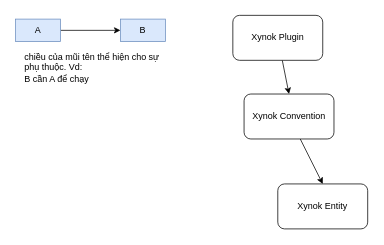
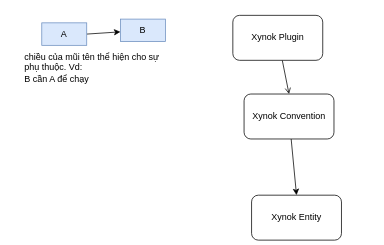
(38, 30) -> (64, 34)
(288, 87) -> (288, 89)
(323, 207) -> (297, 218)
